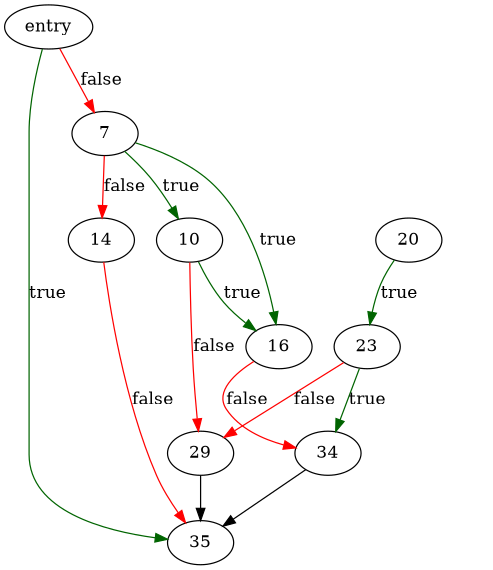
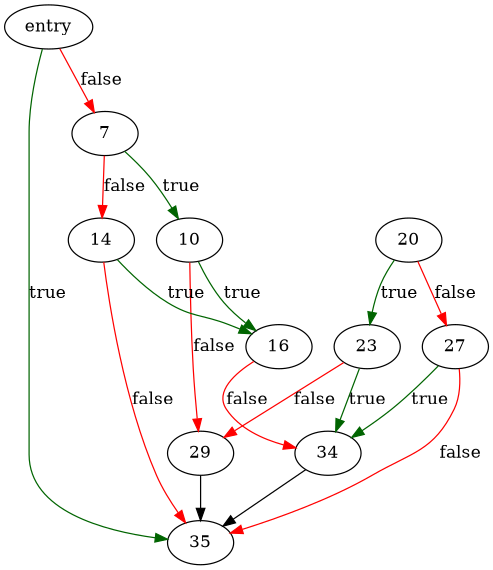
(231, 205) -> (172, 305)
none -> (455, 347)
